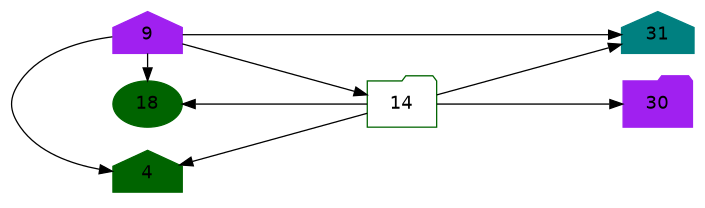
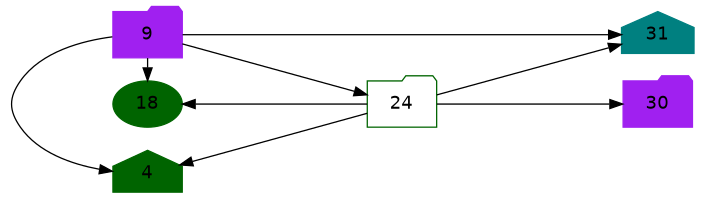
(148, 35) -> (148, 35)
(402, 104) -> (402, 104)
